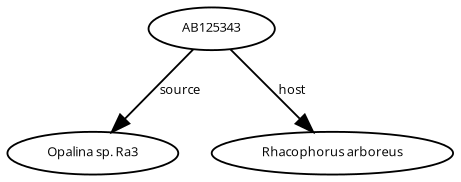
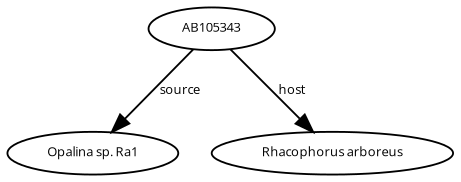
(212, 29) -> (212, 29)
(93, 153) -> (93, 153)
